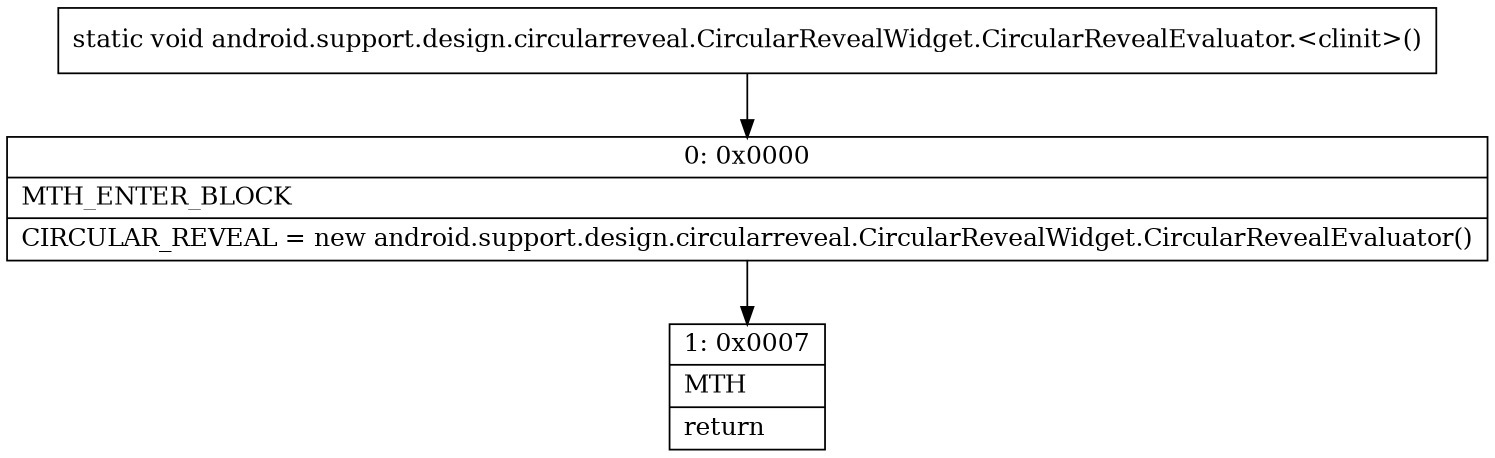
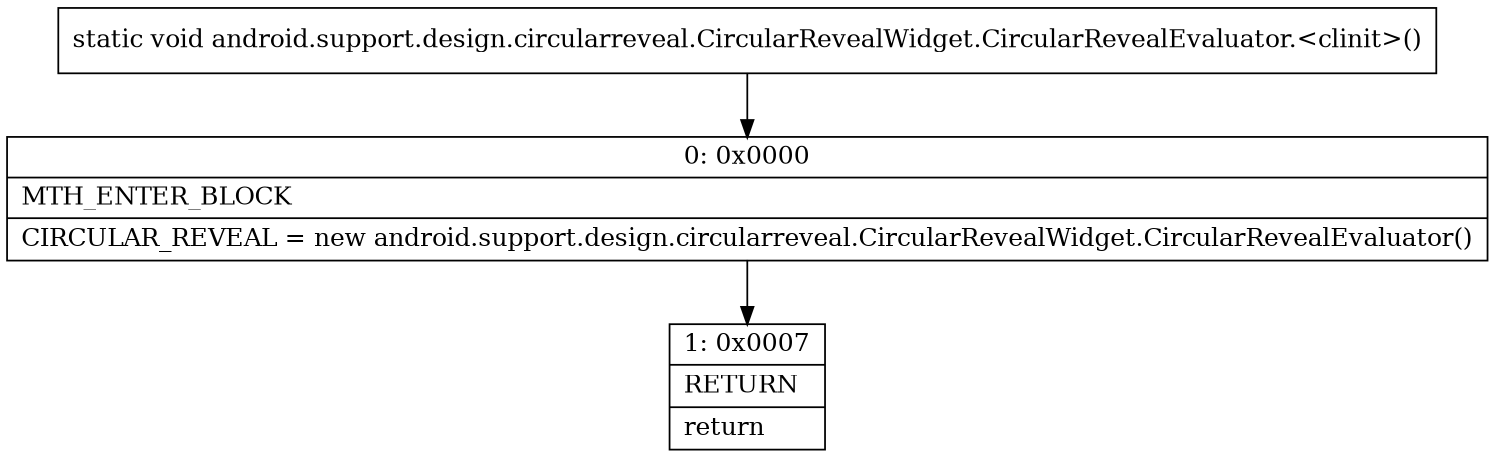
(716, 385) -> (741, 385)
